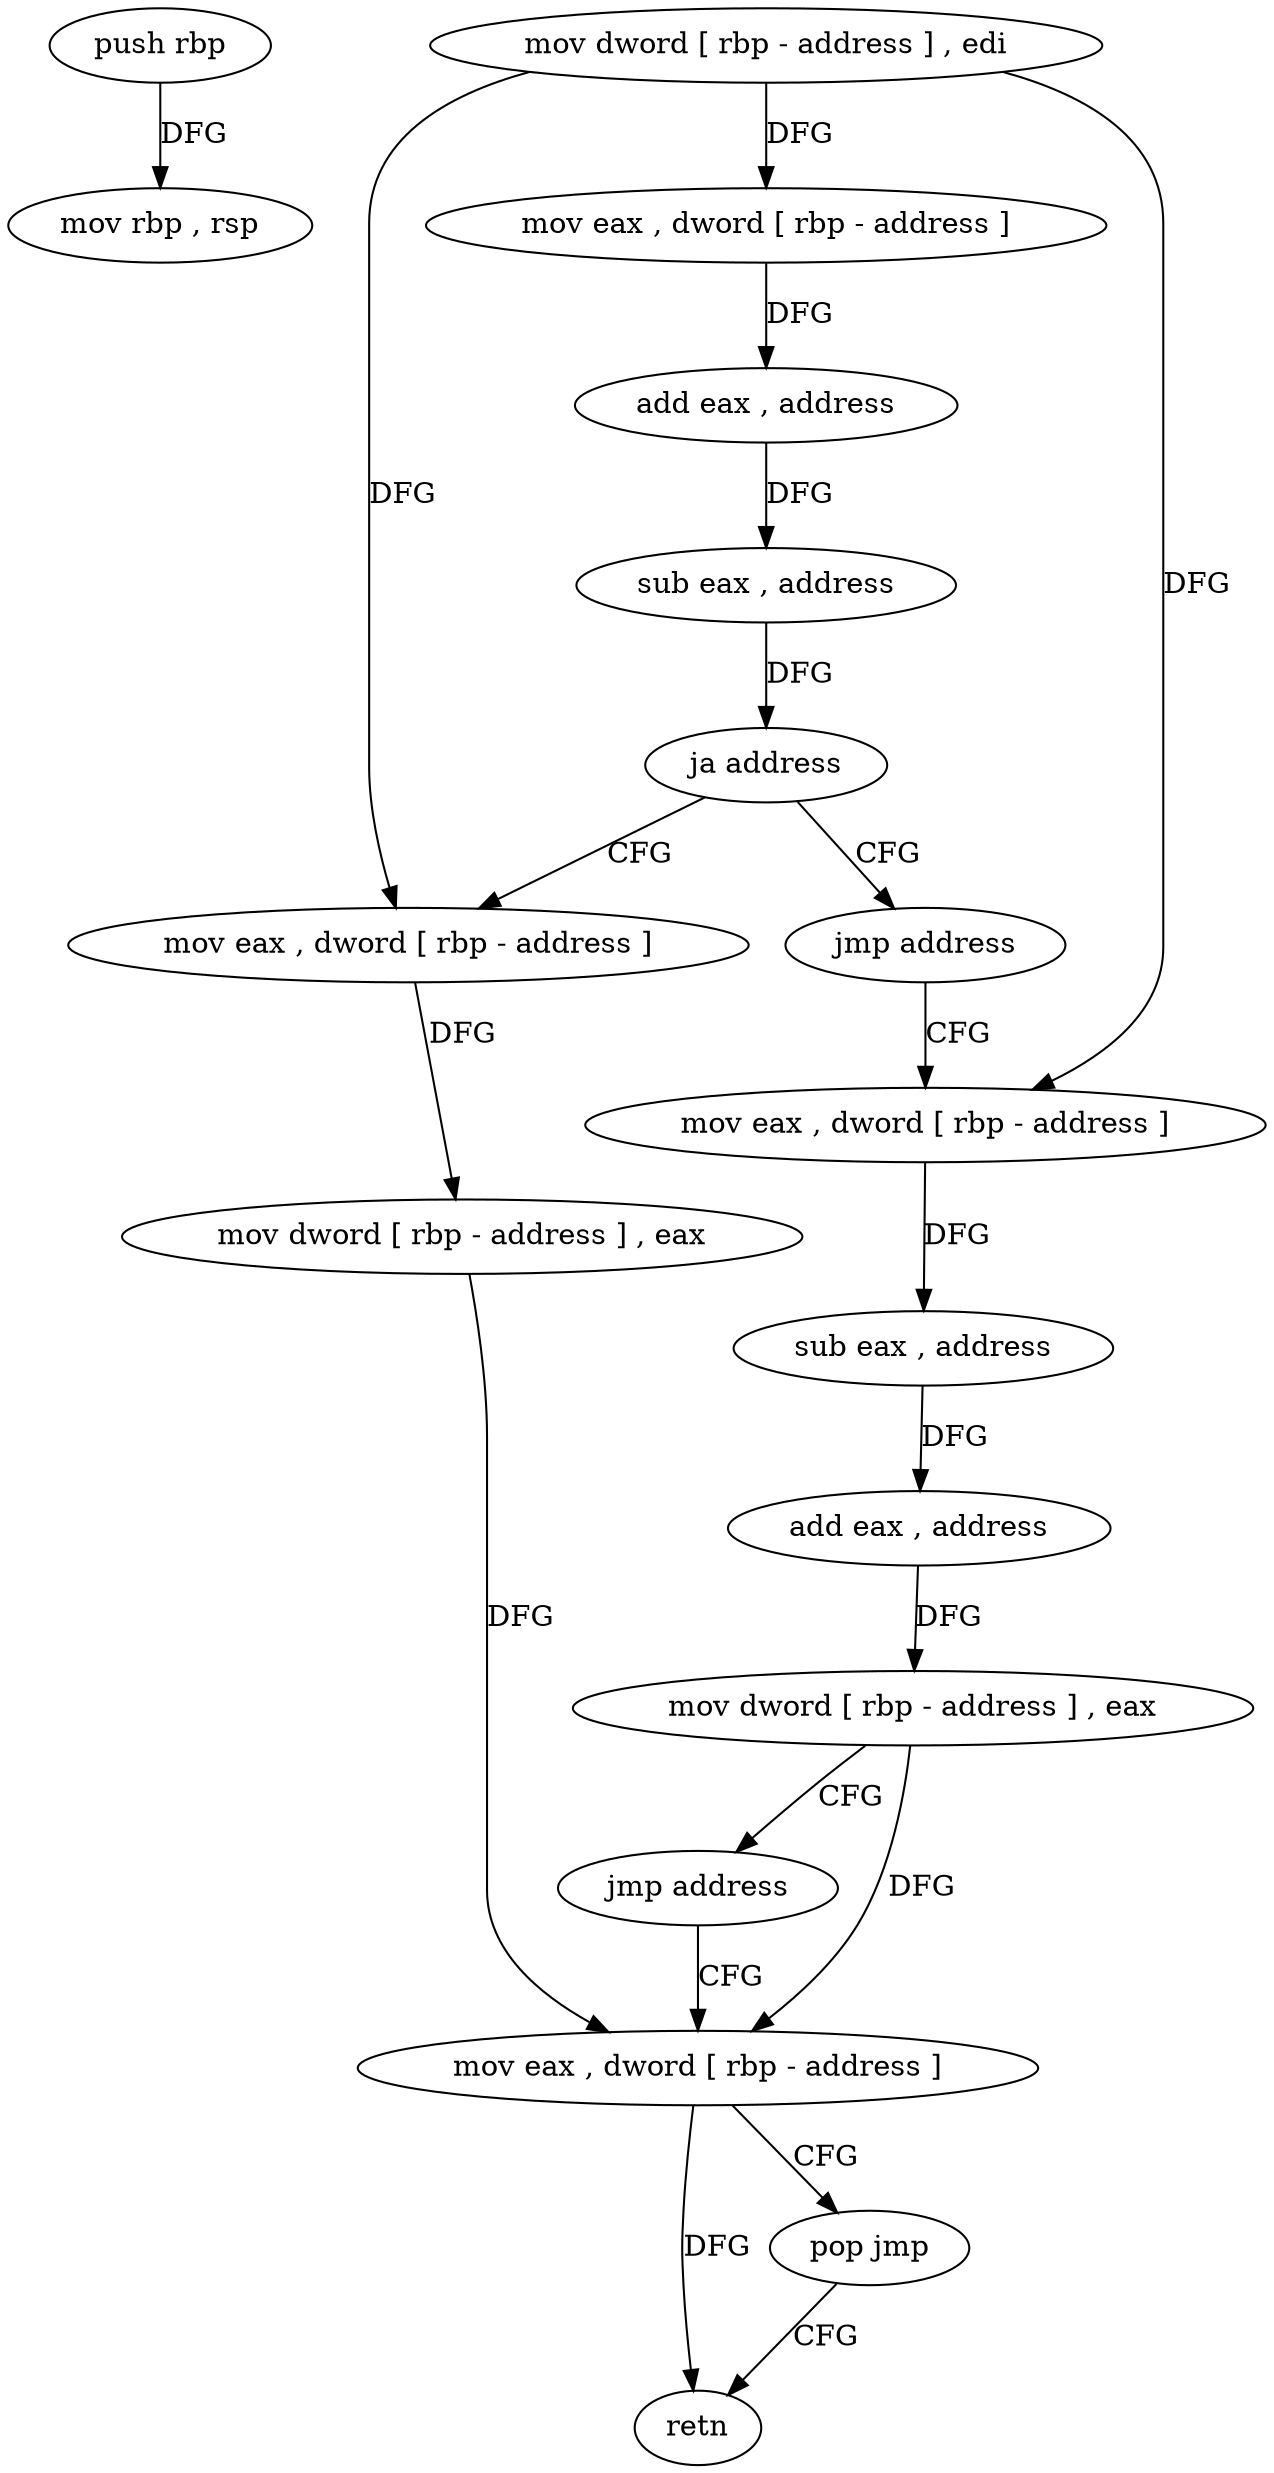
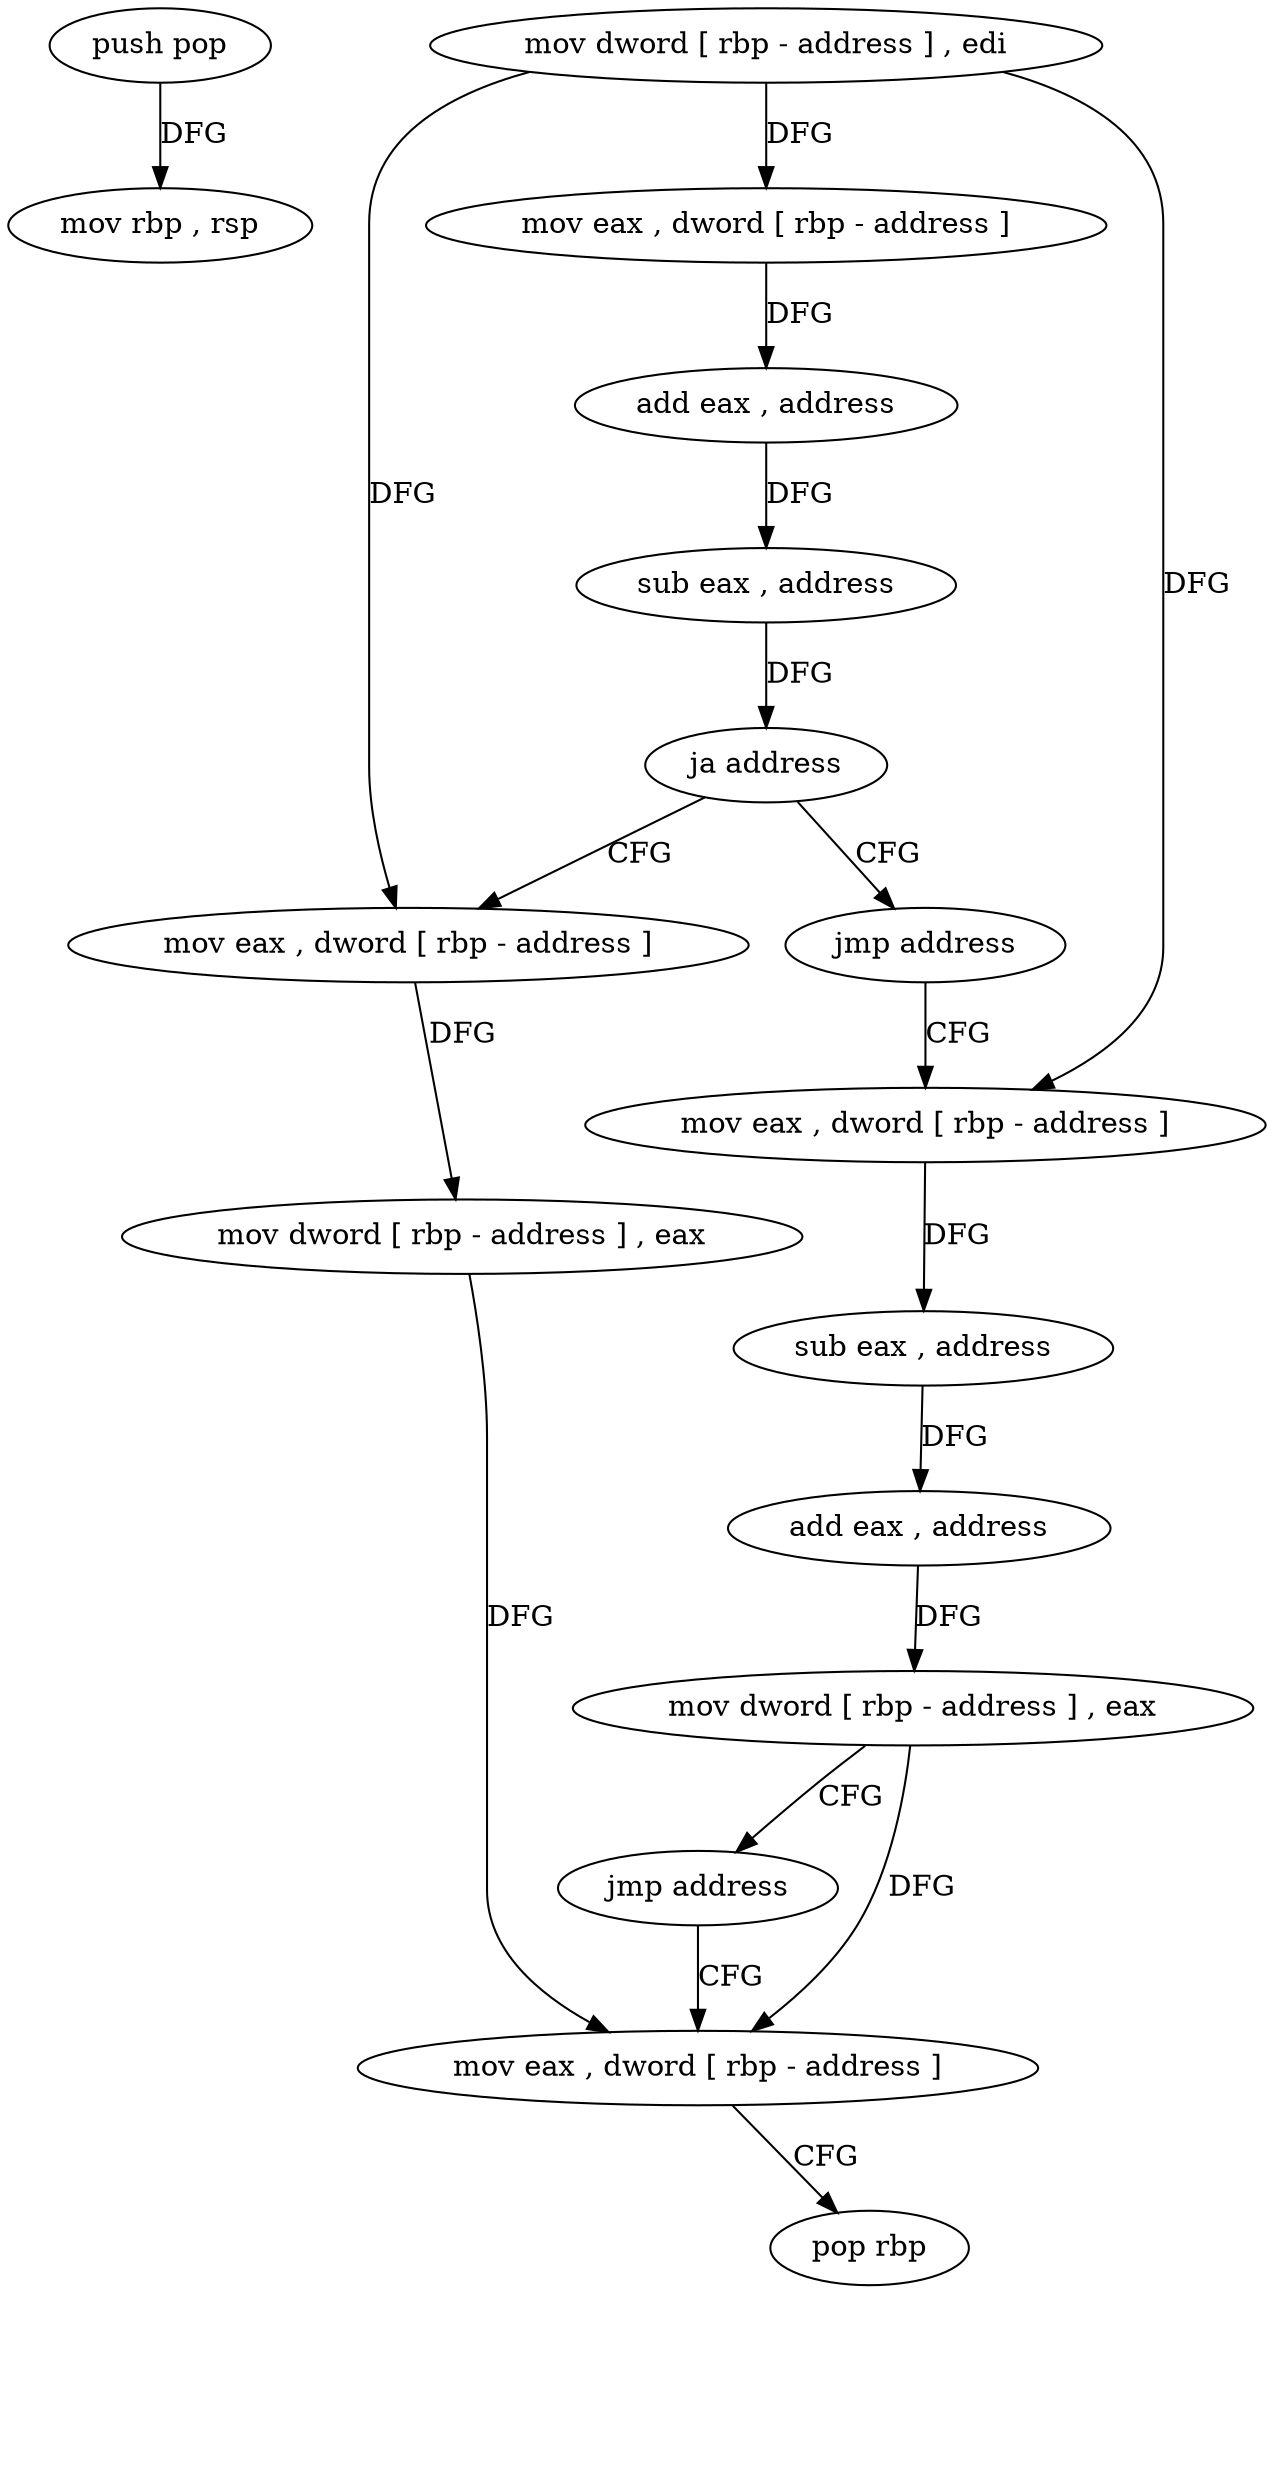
(160, 45) -> (160, 45)
(870, 2248) -> (870, 2248)
(698, 2428) -> none
